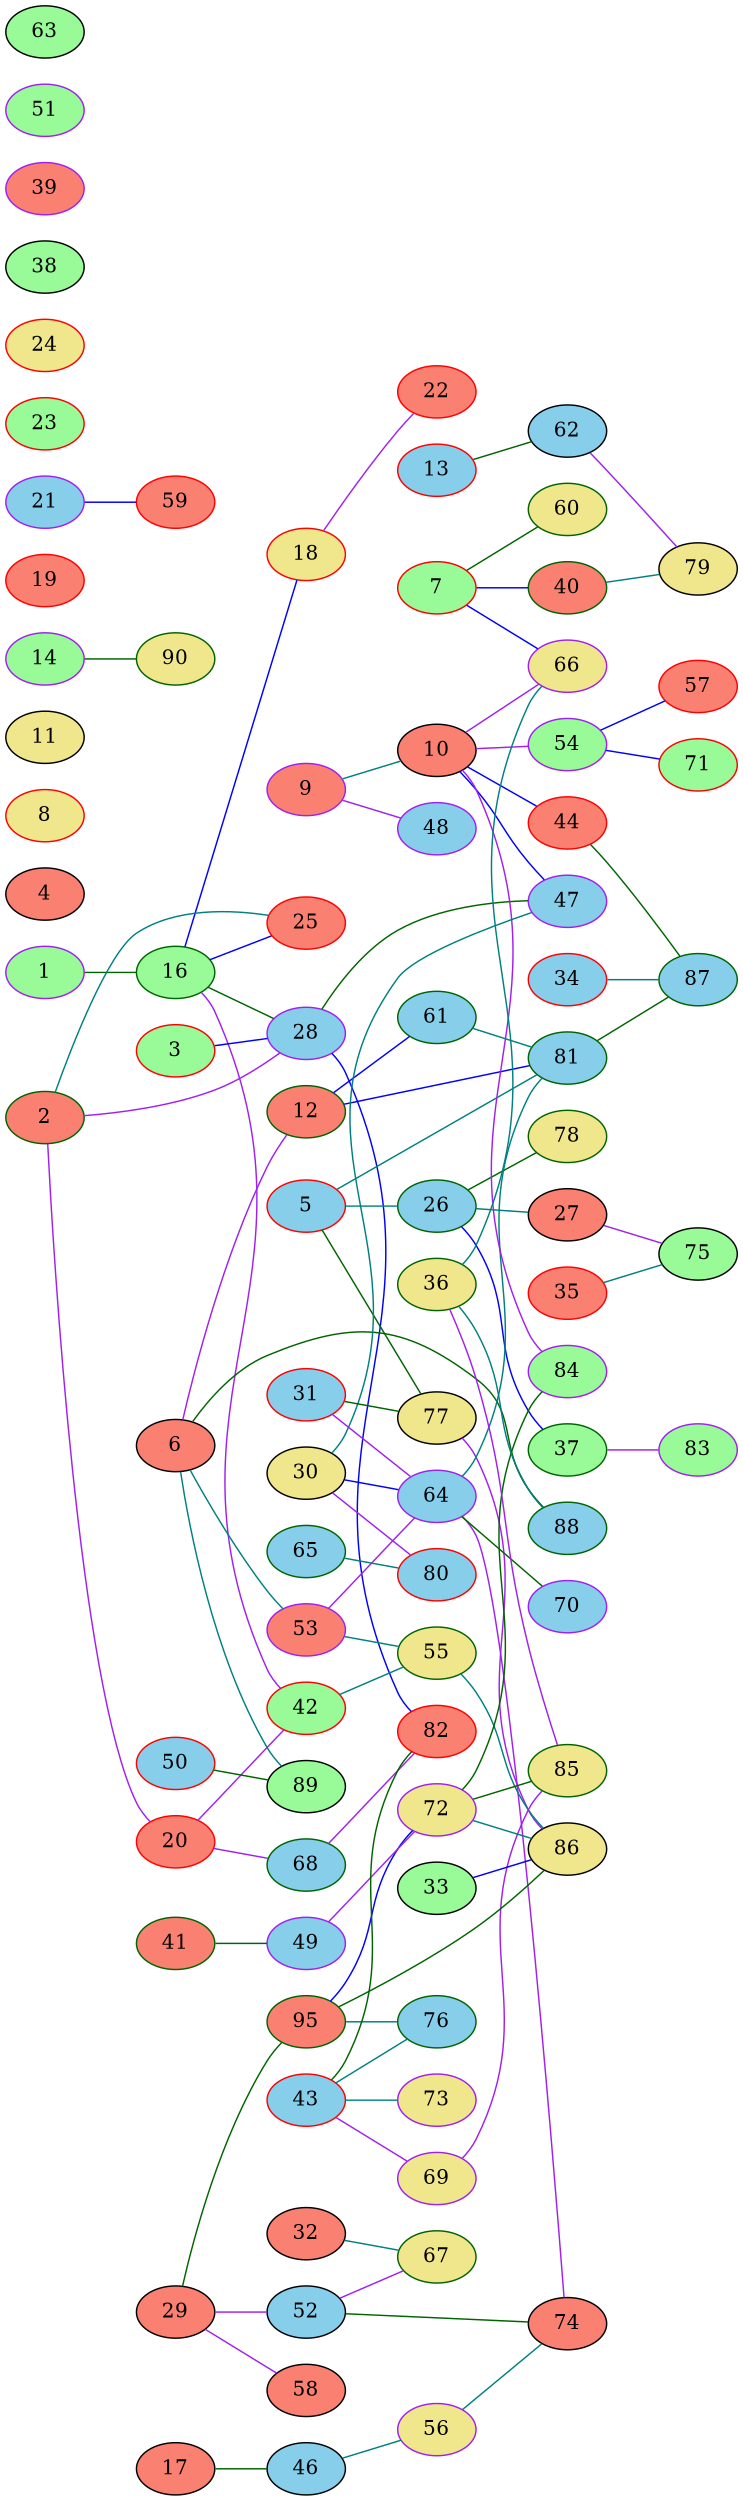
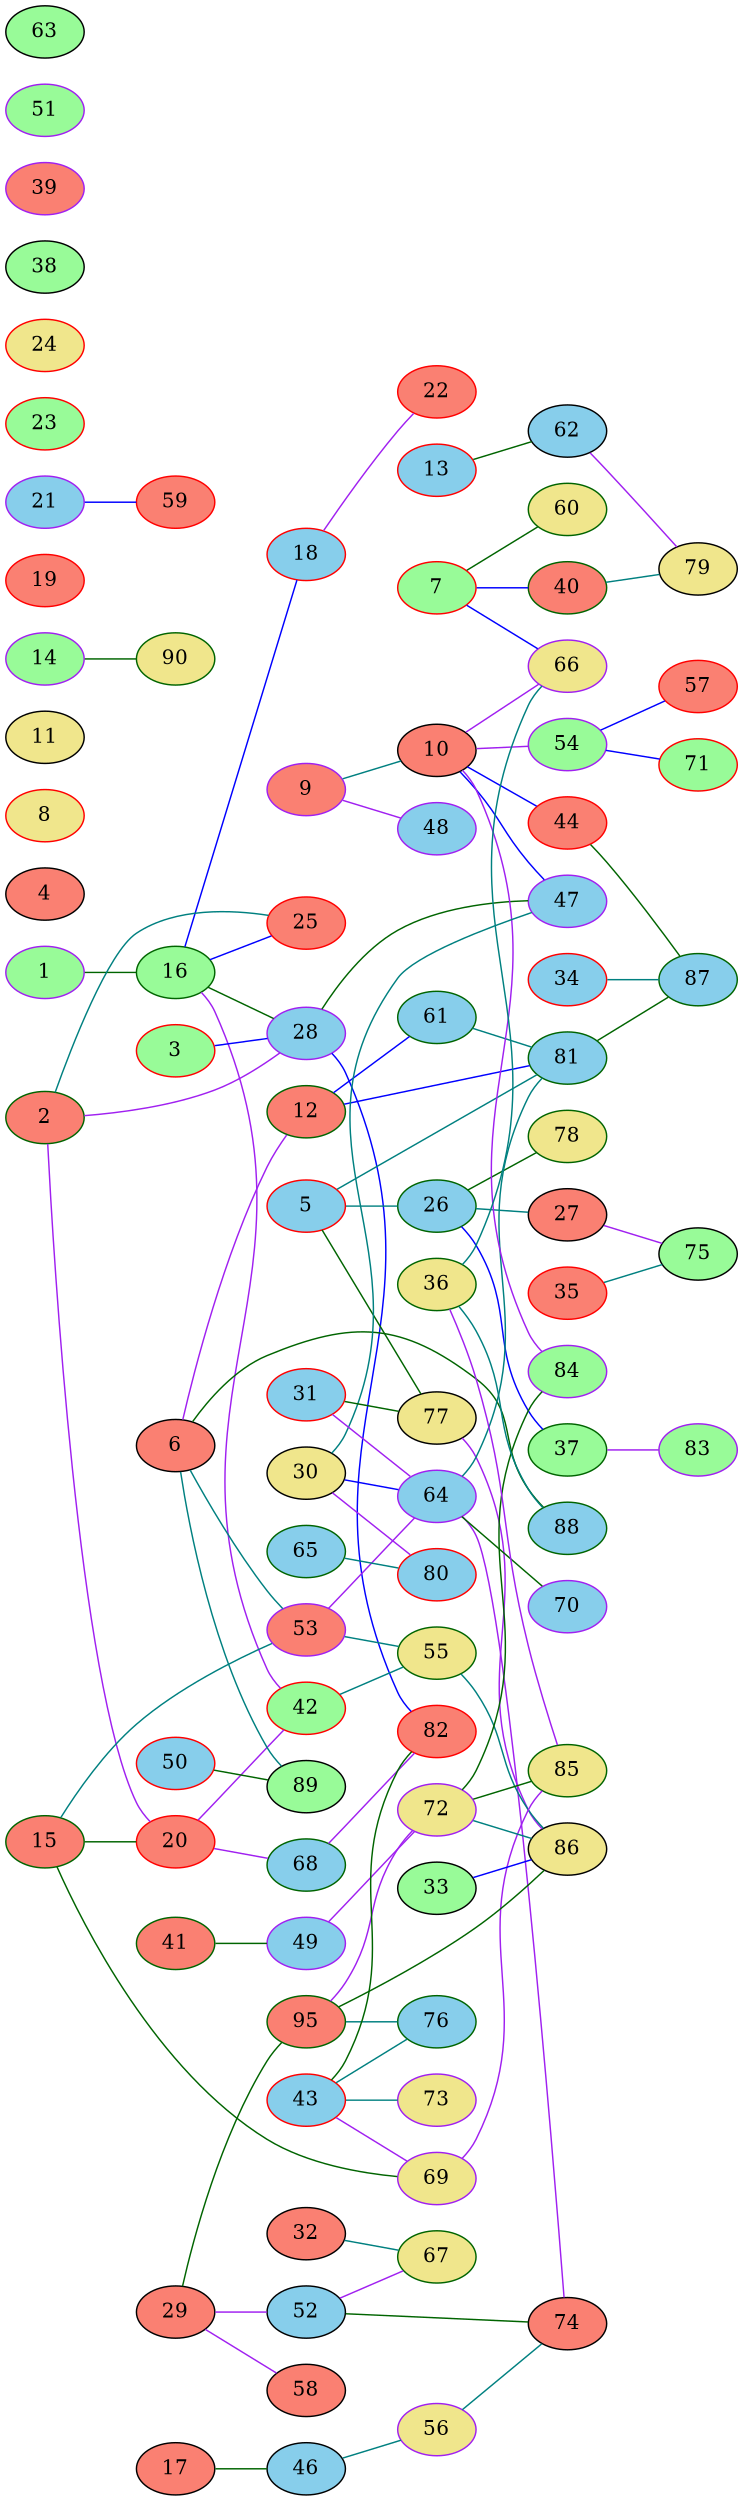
(306, 554) -> (306, 554)
none -> (45, 1842)
(363, 1948) -> (363, 1948)
